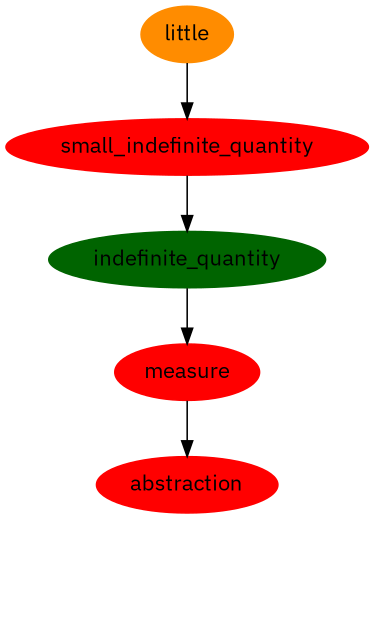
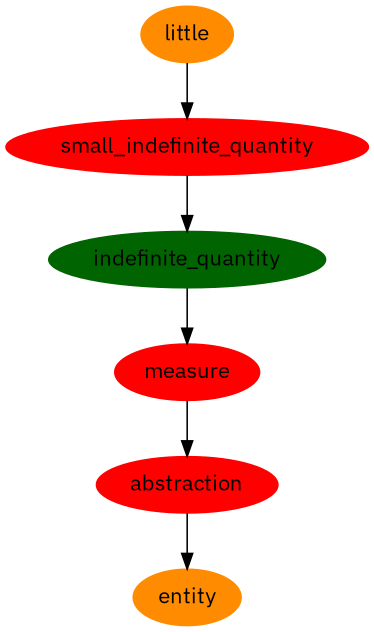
none -> (187, 597)
